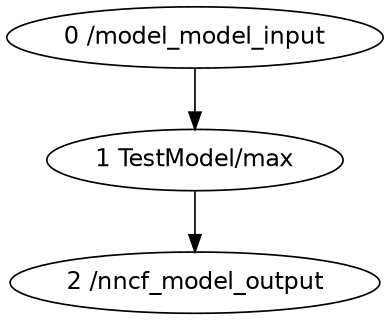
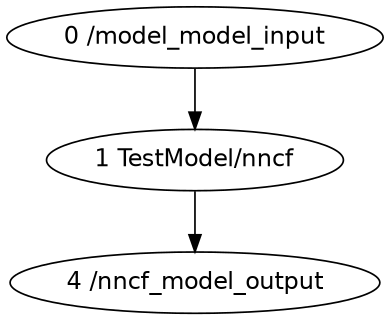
(195, 160) -> (195, 160)
(195, 283) -> (195, 283)
